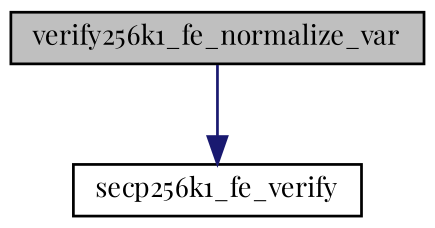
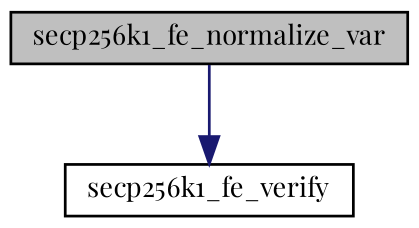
(217, 38) -> (209, 38)
